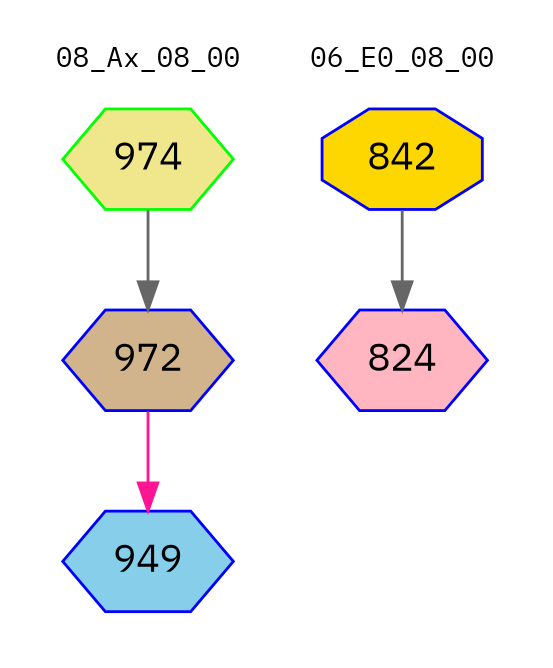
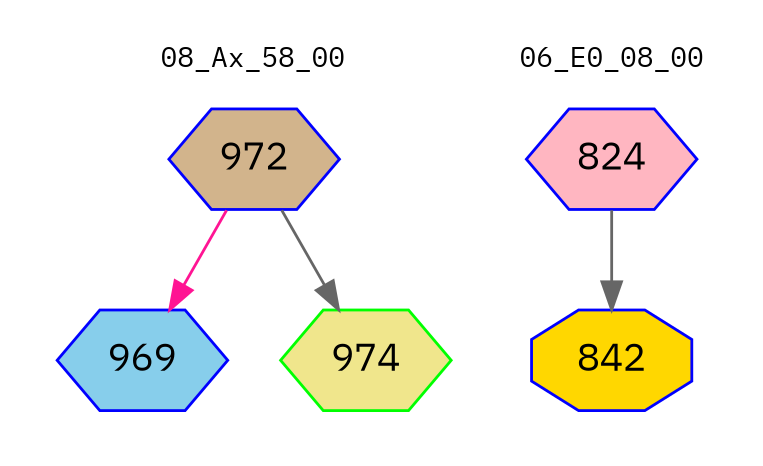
(149, 60) -> (254, 60)
(148, 246) -> (303, 248)
(402, 246) -> (612, 246)
(148, 561) -> (142, 360)
